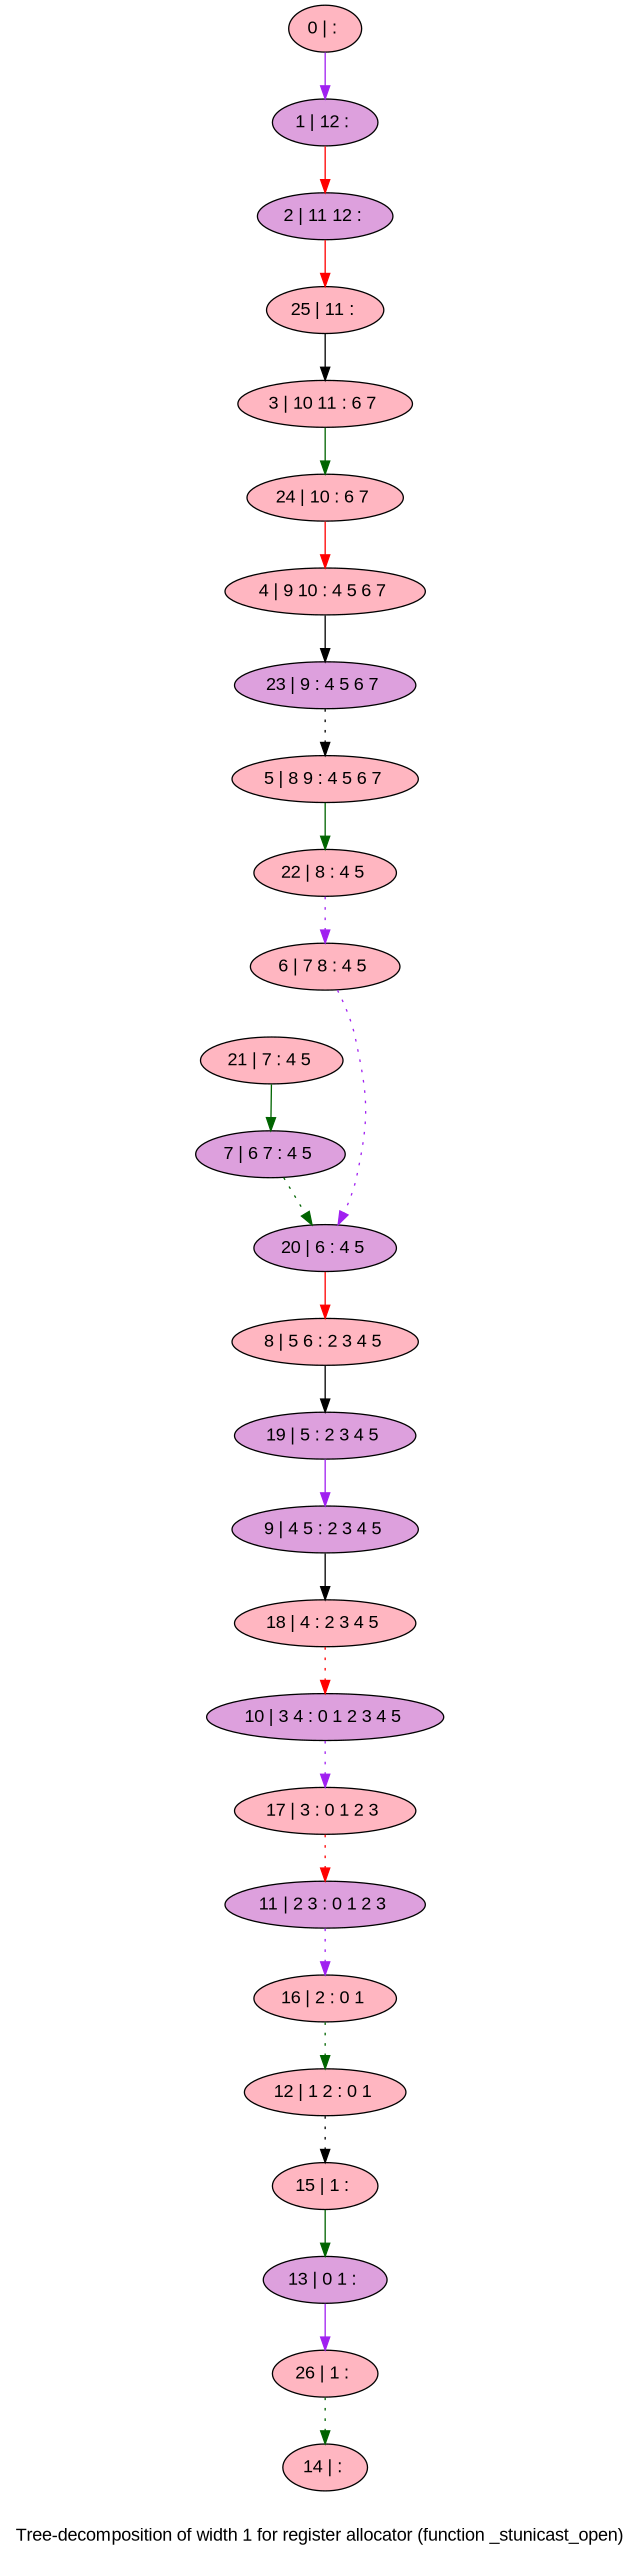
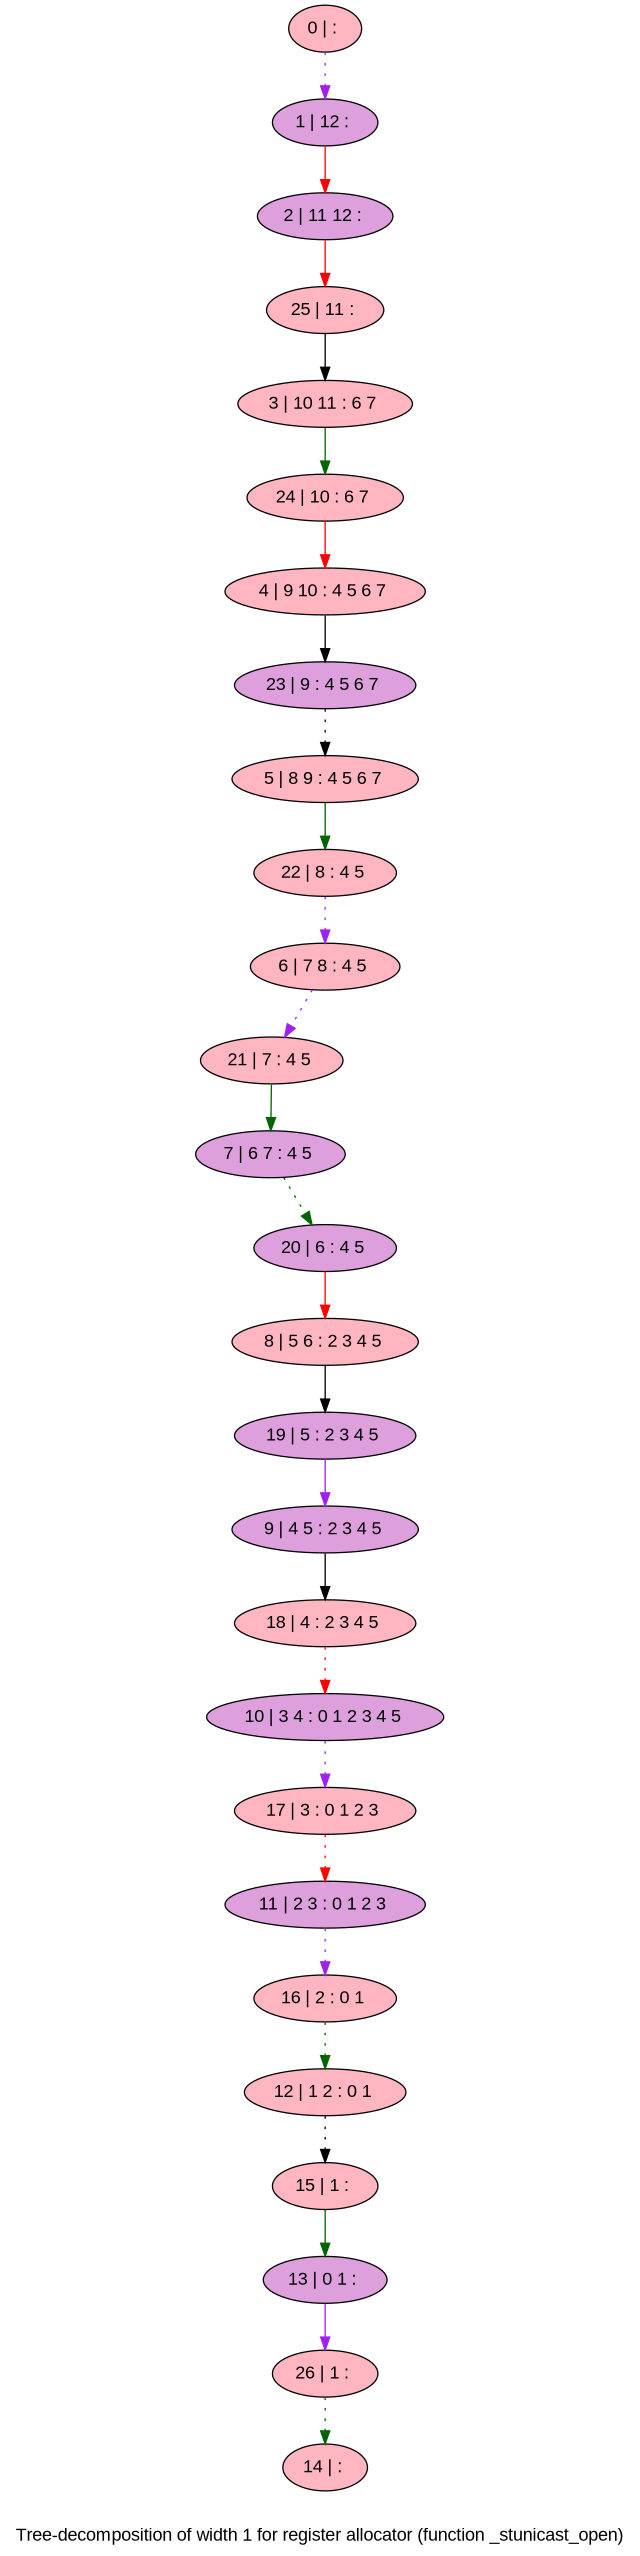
(325, 69) -> (325, 69)
(365, 1101) -> (302, 1008)
